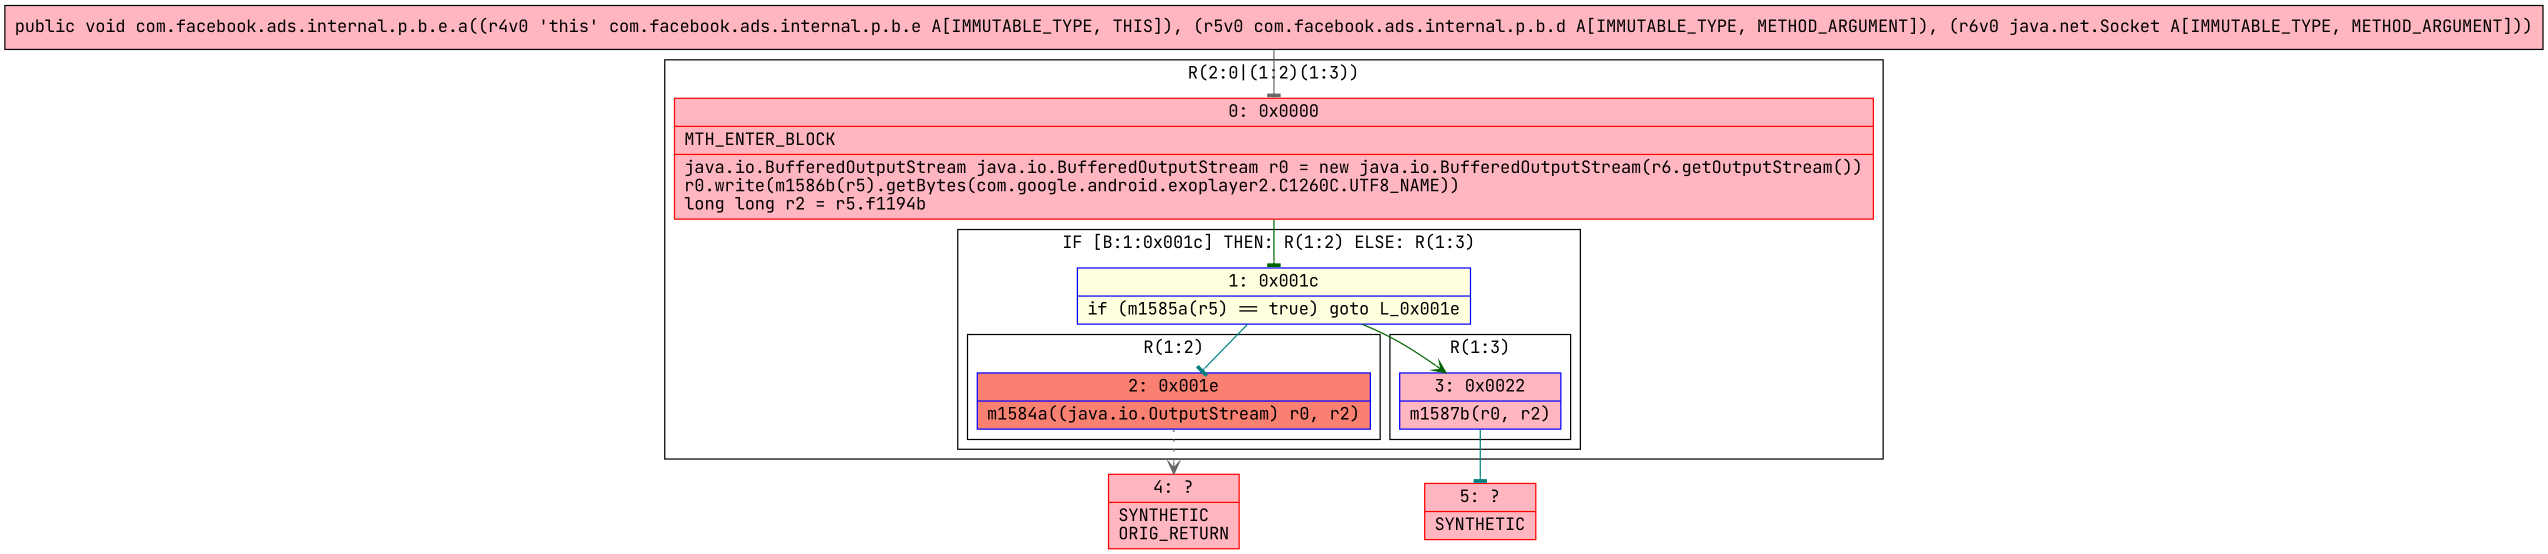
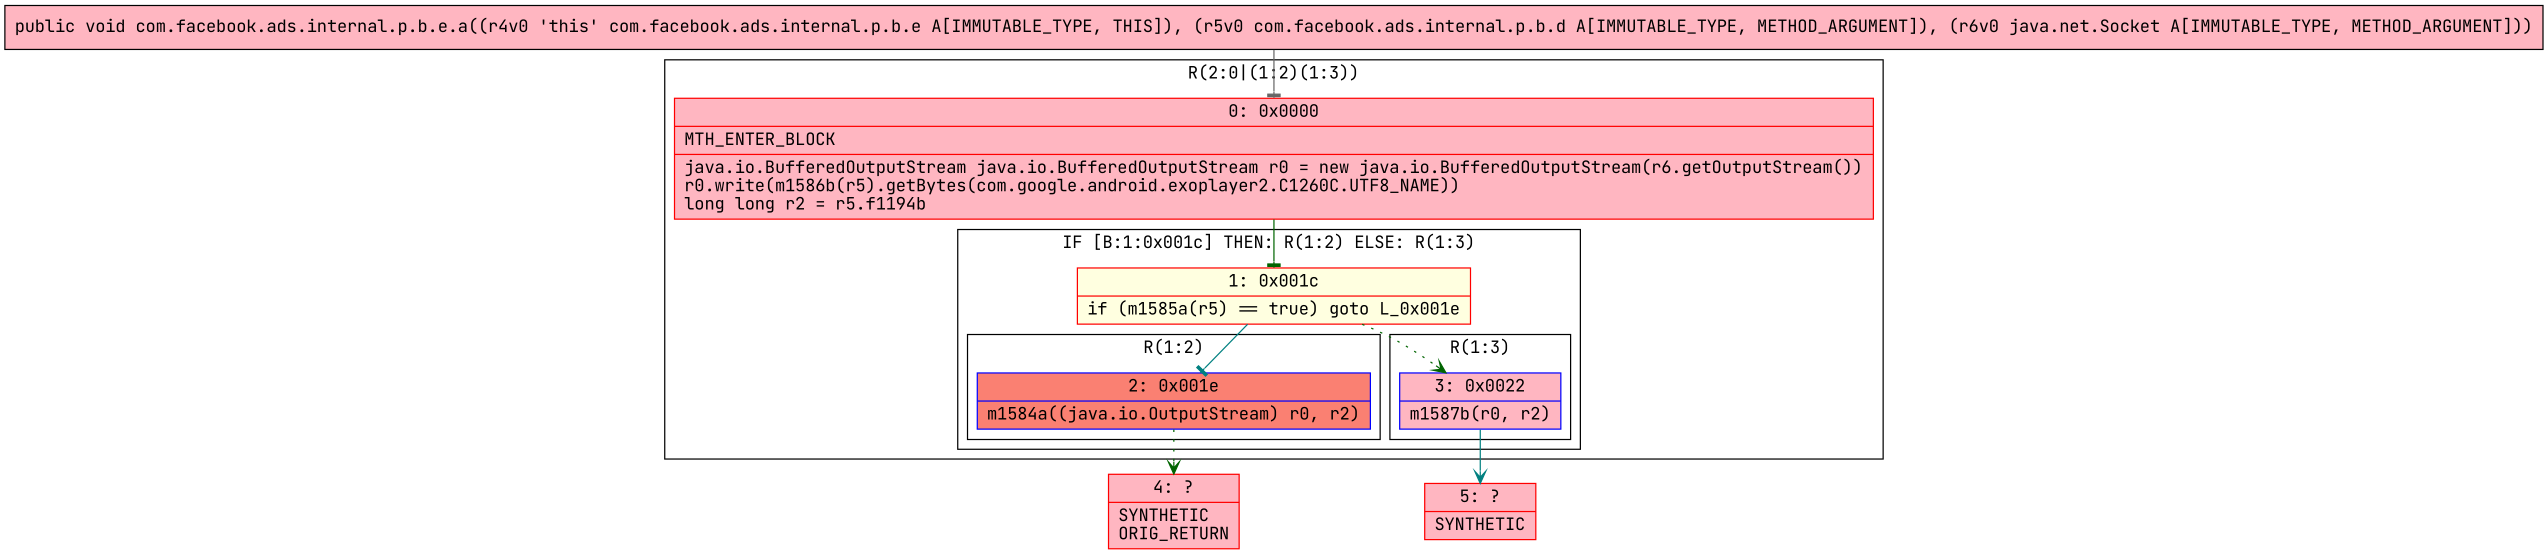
(1274, 296) -> (1274, 296)
(1400, 343) -> (1400, 343)
(1174, 446) -> (1174, 446)
(1480, 453) -> (1480, 450)
